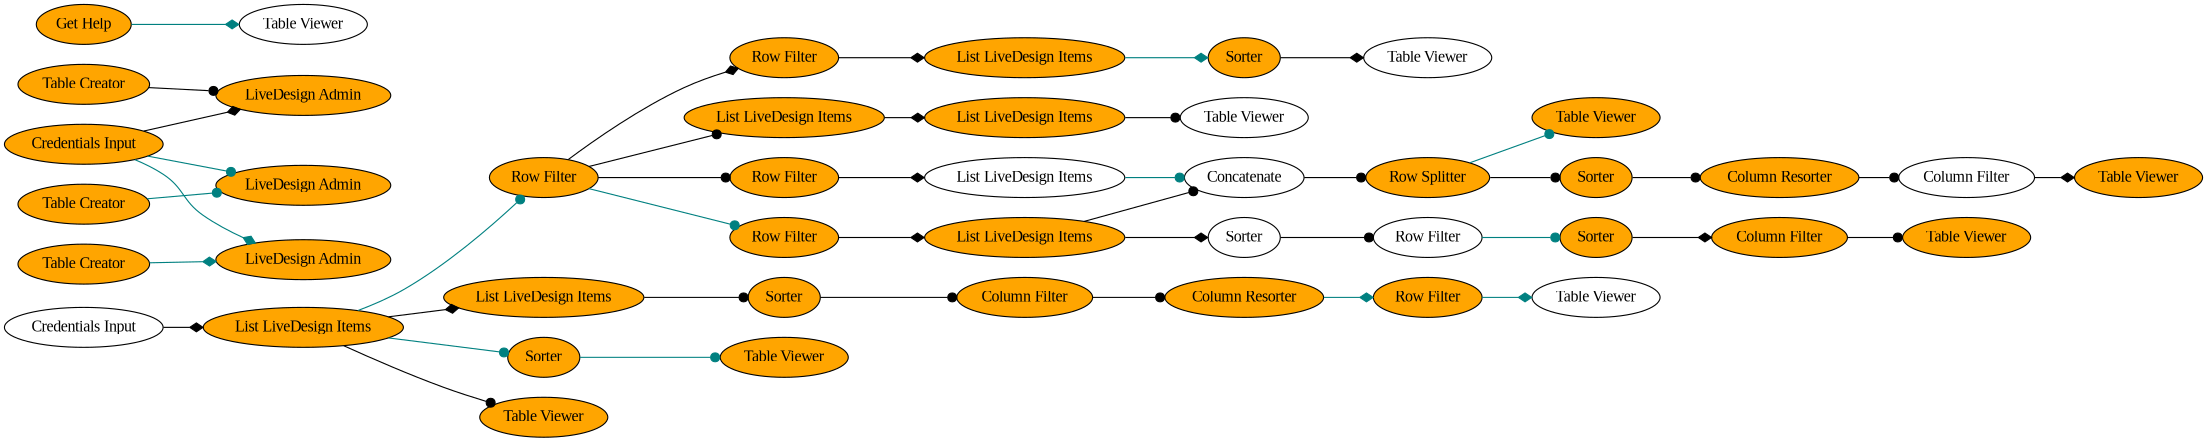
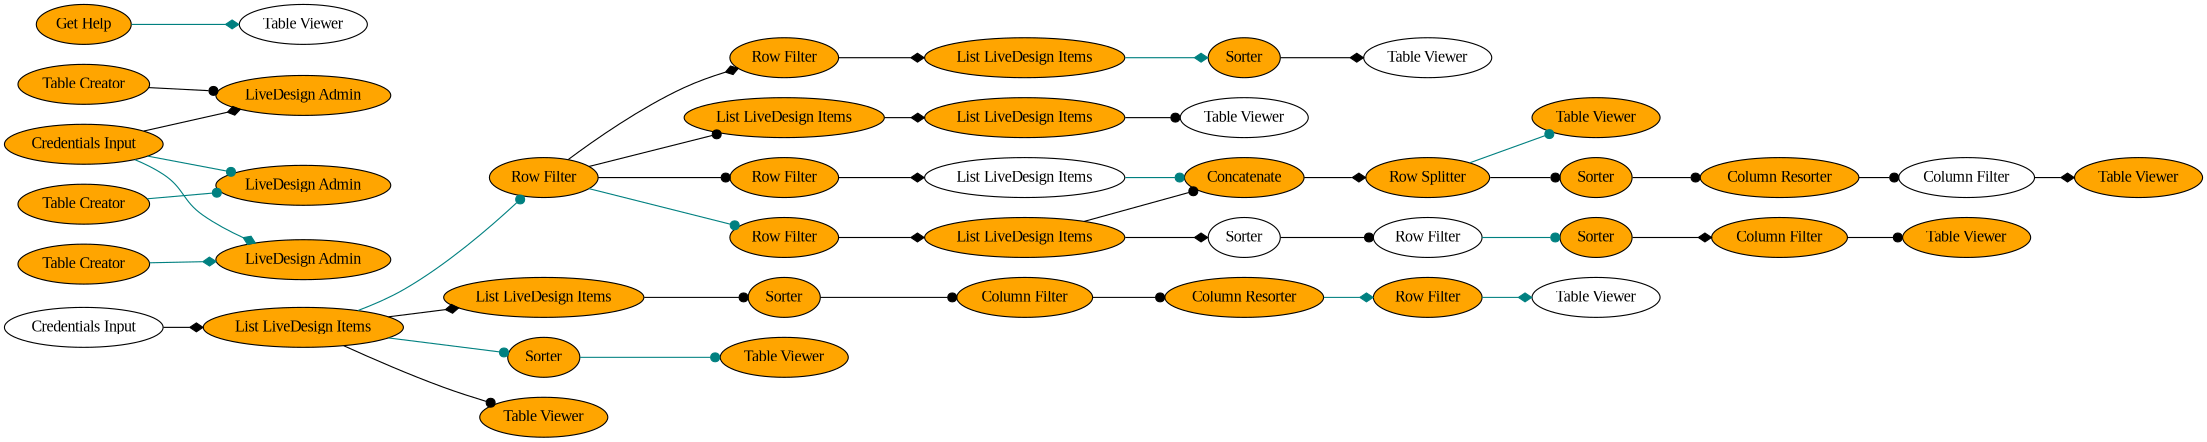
(1244, 178) -> (1244, 178)
(1330, 178) -> (1328, 178)
